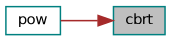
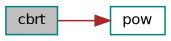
(79, 21) -> (76, 21)
